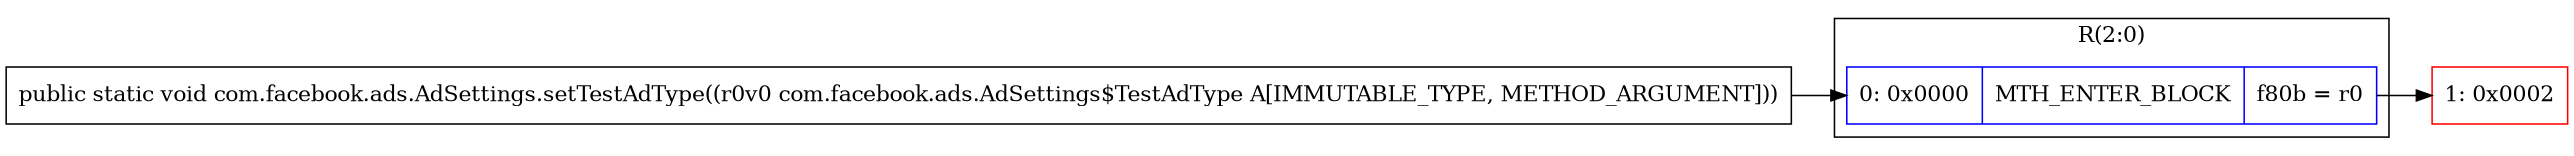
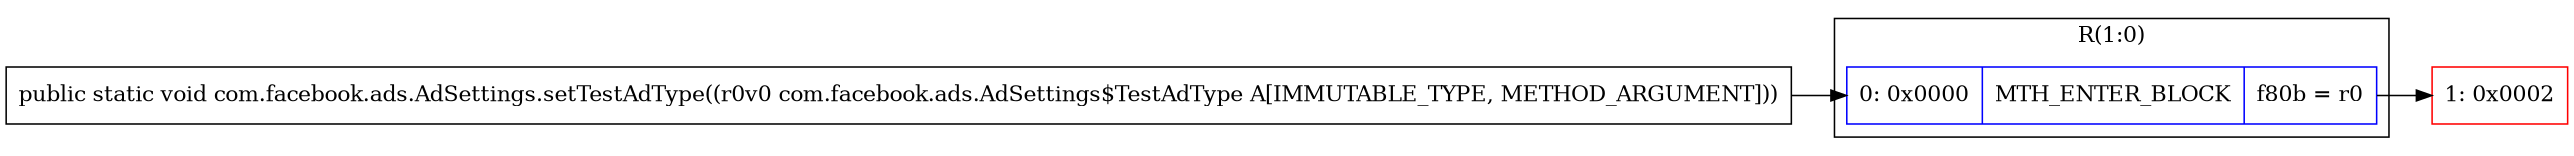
(2112, 36) -> (2112, 36)
